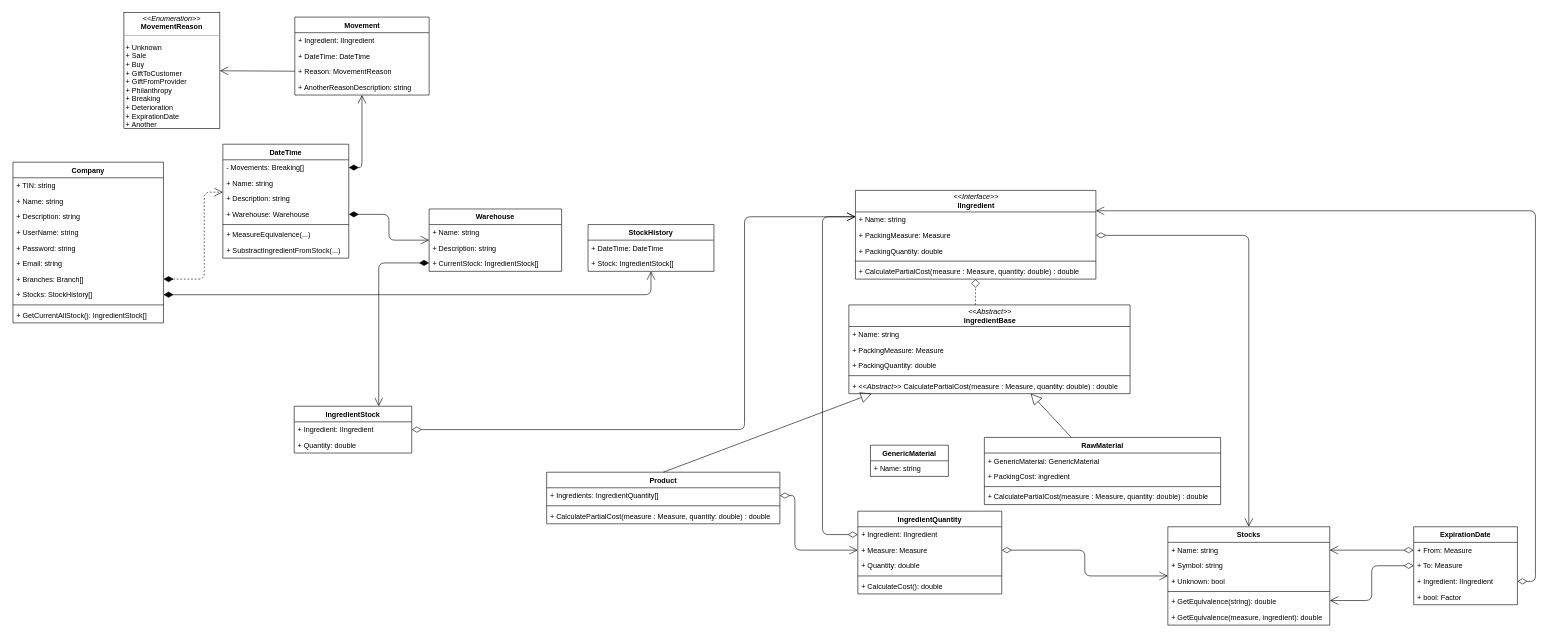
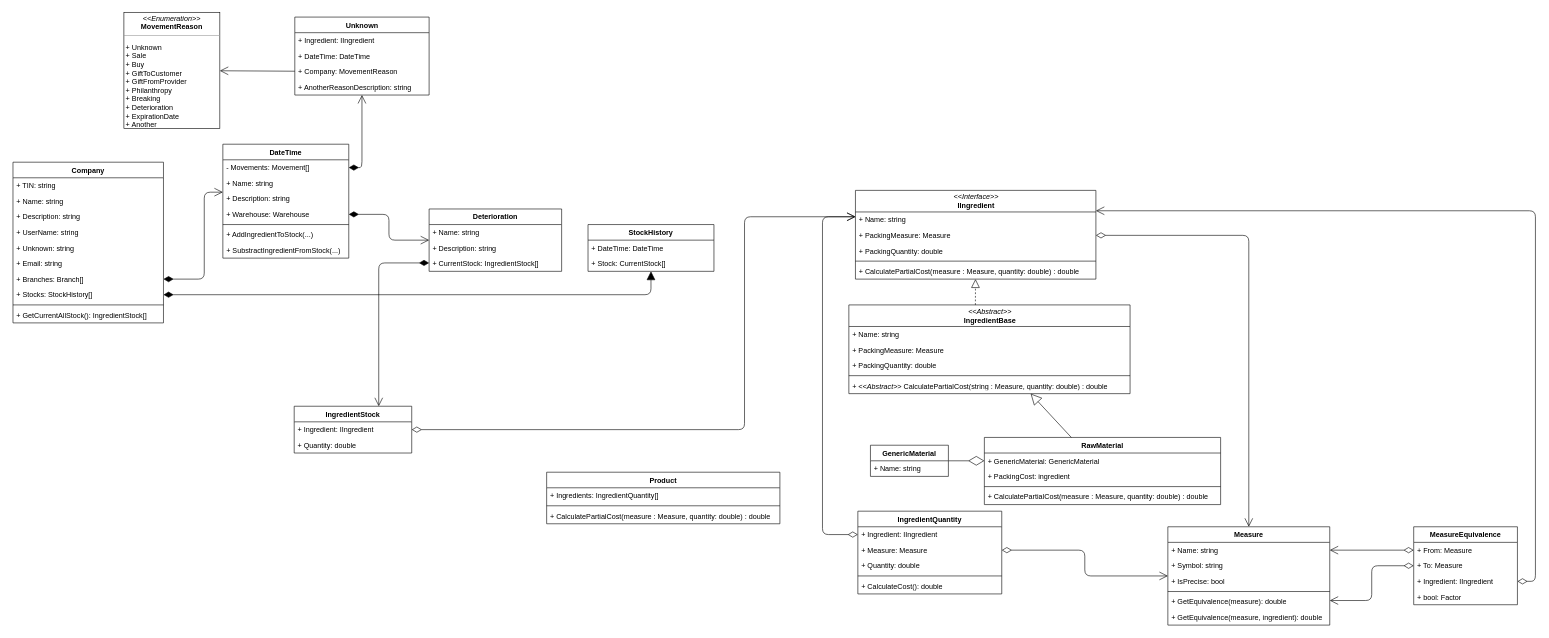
(362, 26) -> (362, 26)
(343, 72) -> (345, 72)
(268, 168) -> (269, 168)
(495, 217) -> (495, 217)
(271, 236) -> (276, 236)
(204, 242) -> (204, 242)
(48, 248) -> (46, 248)
(640, 264) -> (635, 264)
(651, 277) -> (651, 281)
(975, 289) -> (975, 289)
(998, 387) -> (995, 387)
(762, 435) -> none
none -> (960, 461)
(1249, 535) -> (1249, 535)
(1466, 535) -> (1466, 535)
(796, 549) -> none
(1198, 582) -> (1201, 582)
(1229, 603) -> (1232, 603)
